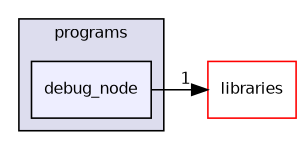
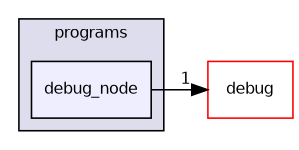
(252, 90) -> (250, 90)
